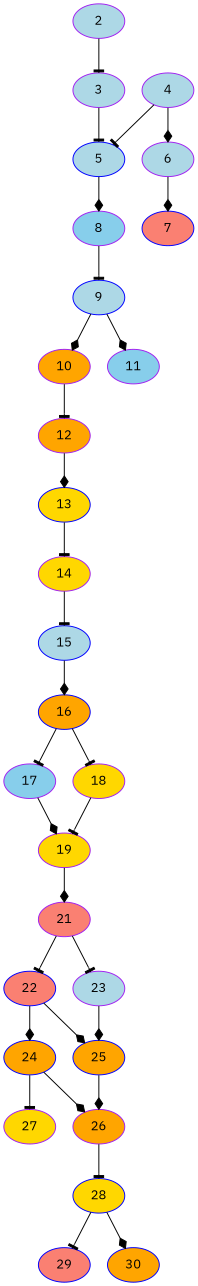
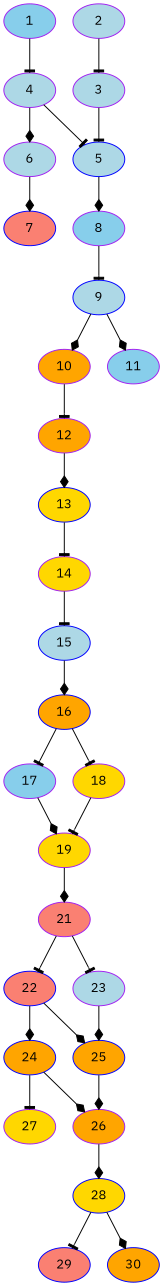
none -> (30, 21)
(99, 1159) -> (99, 1156)
